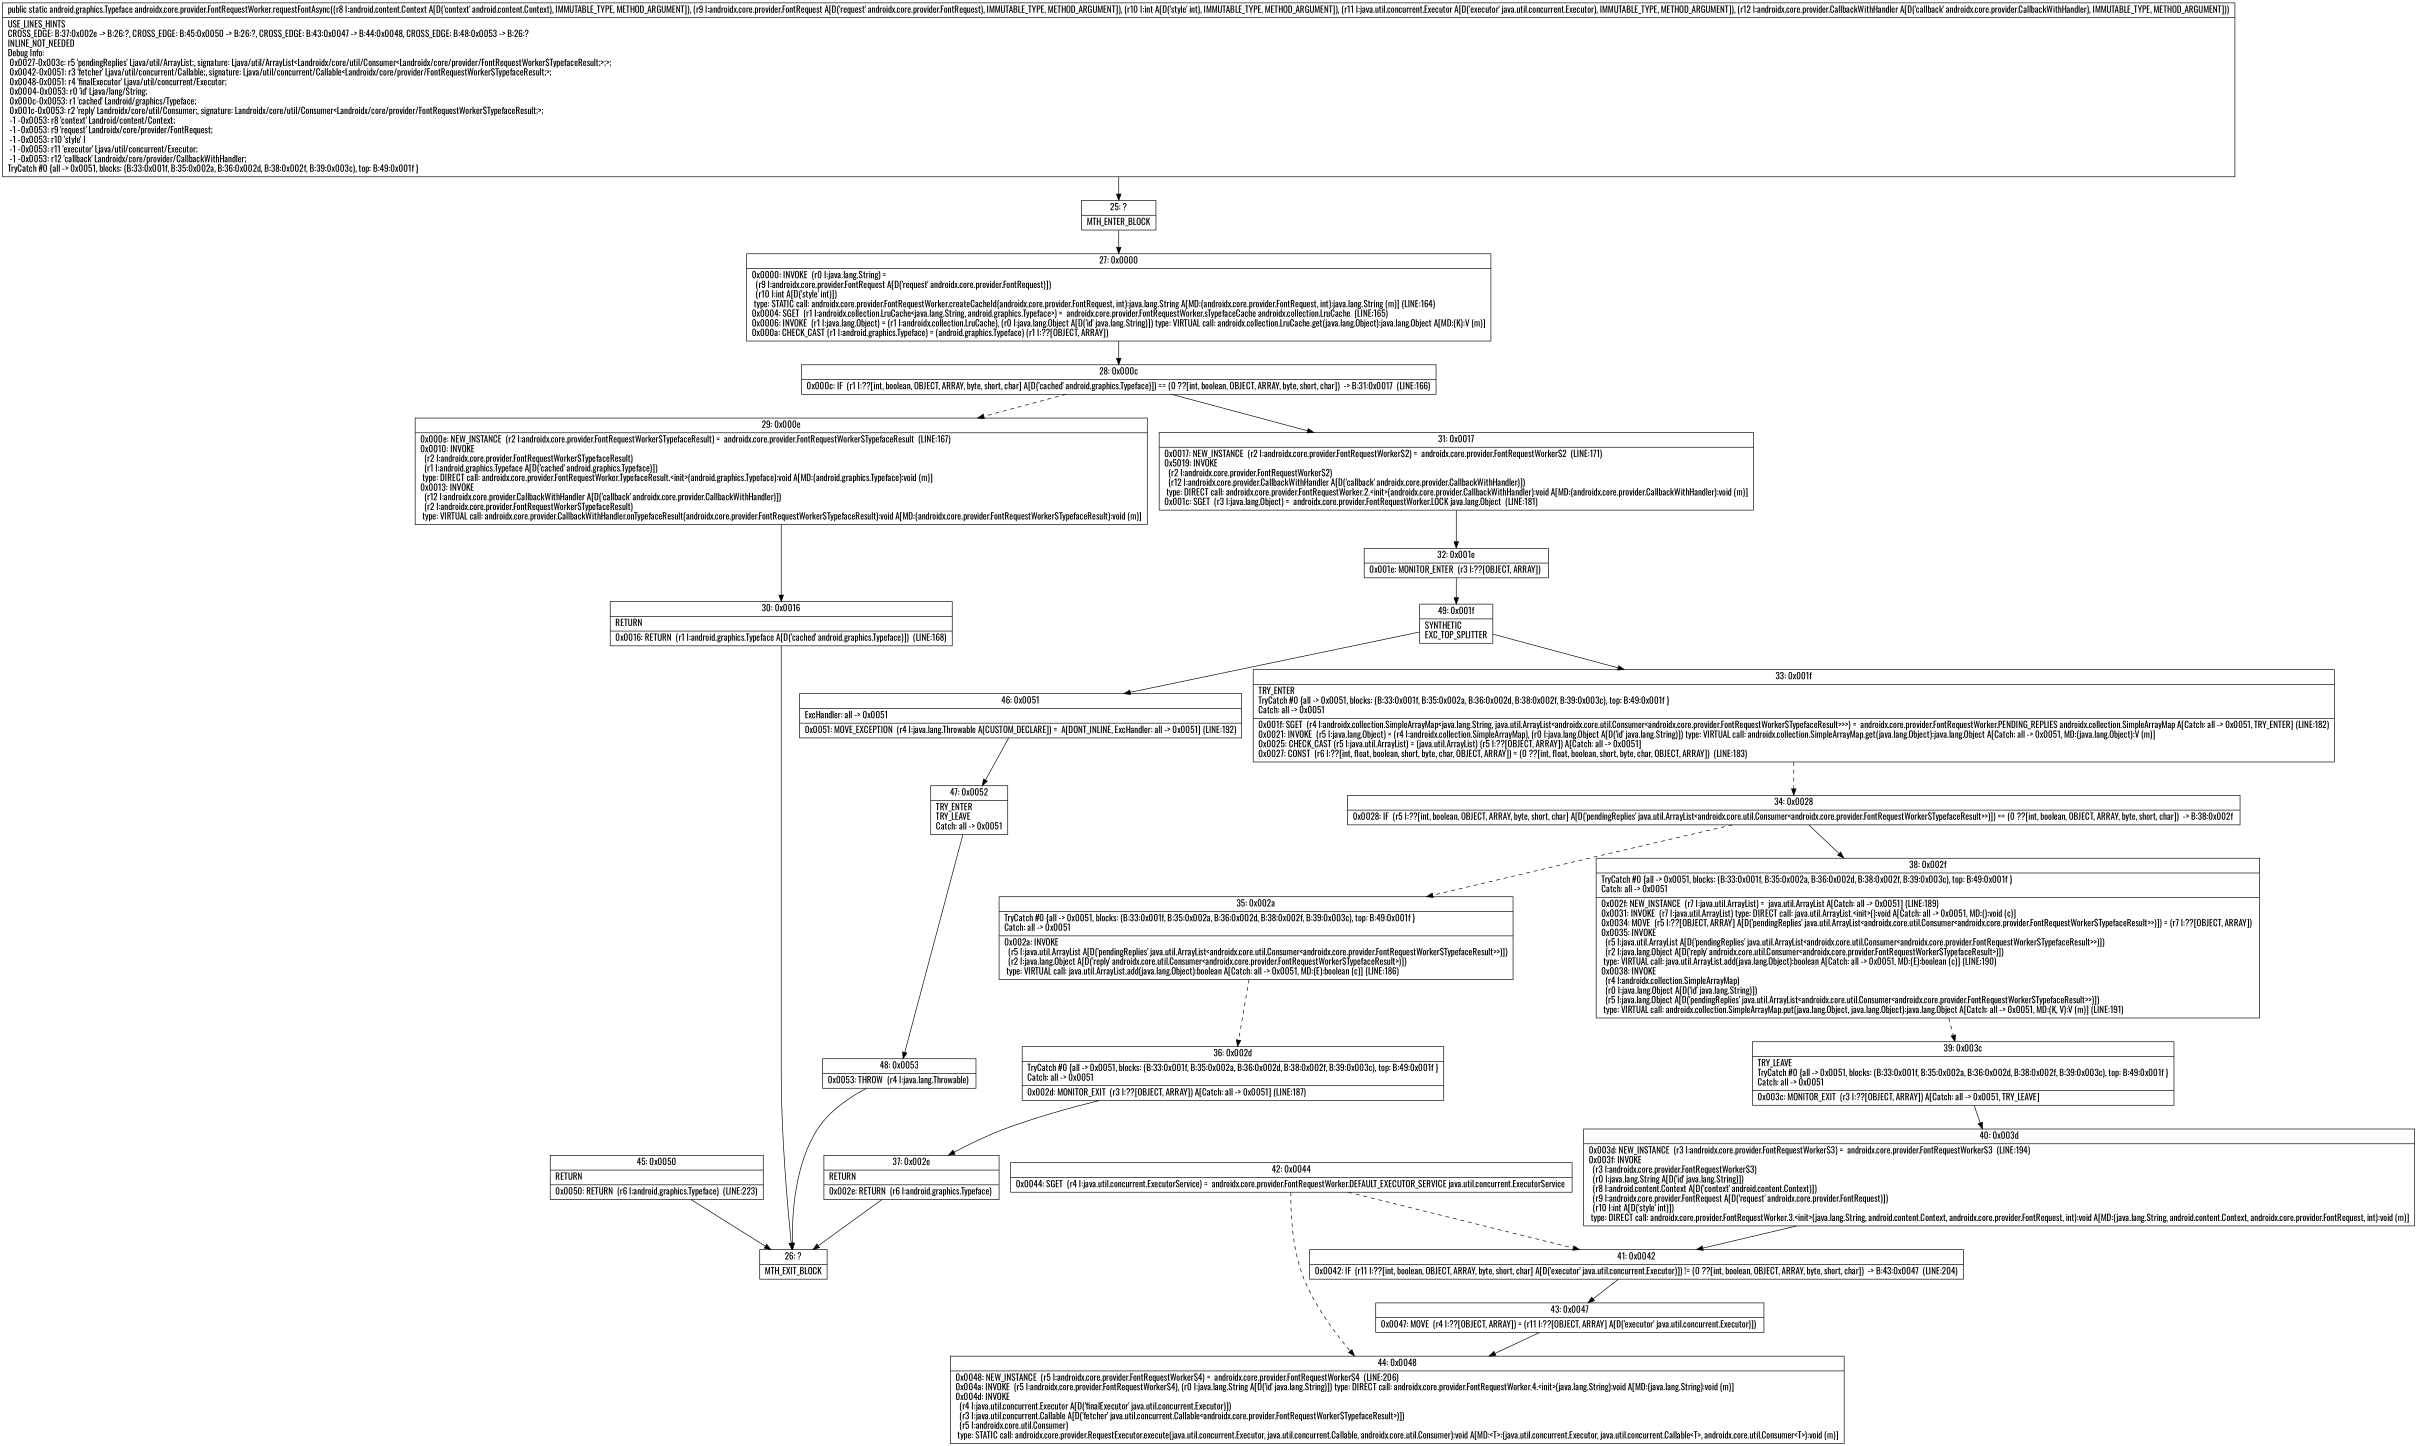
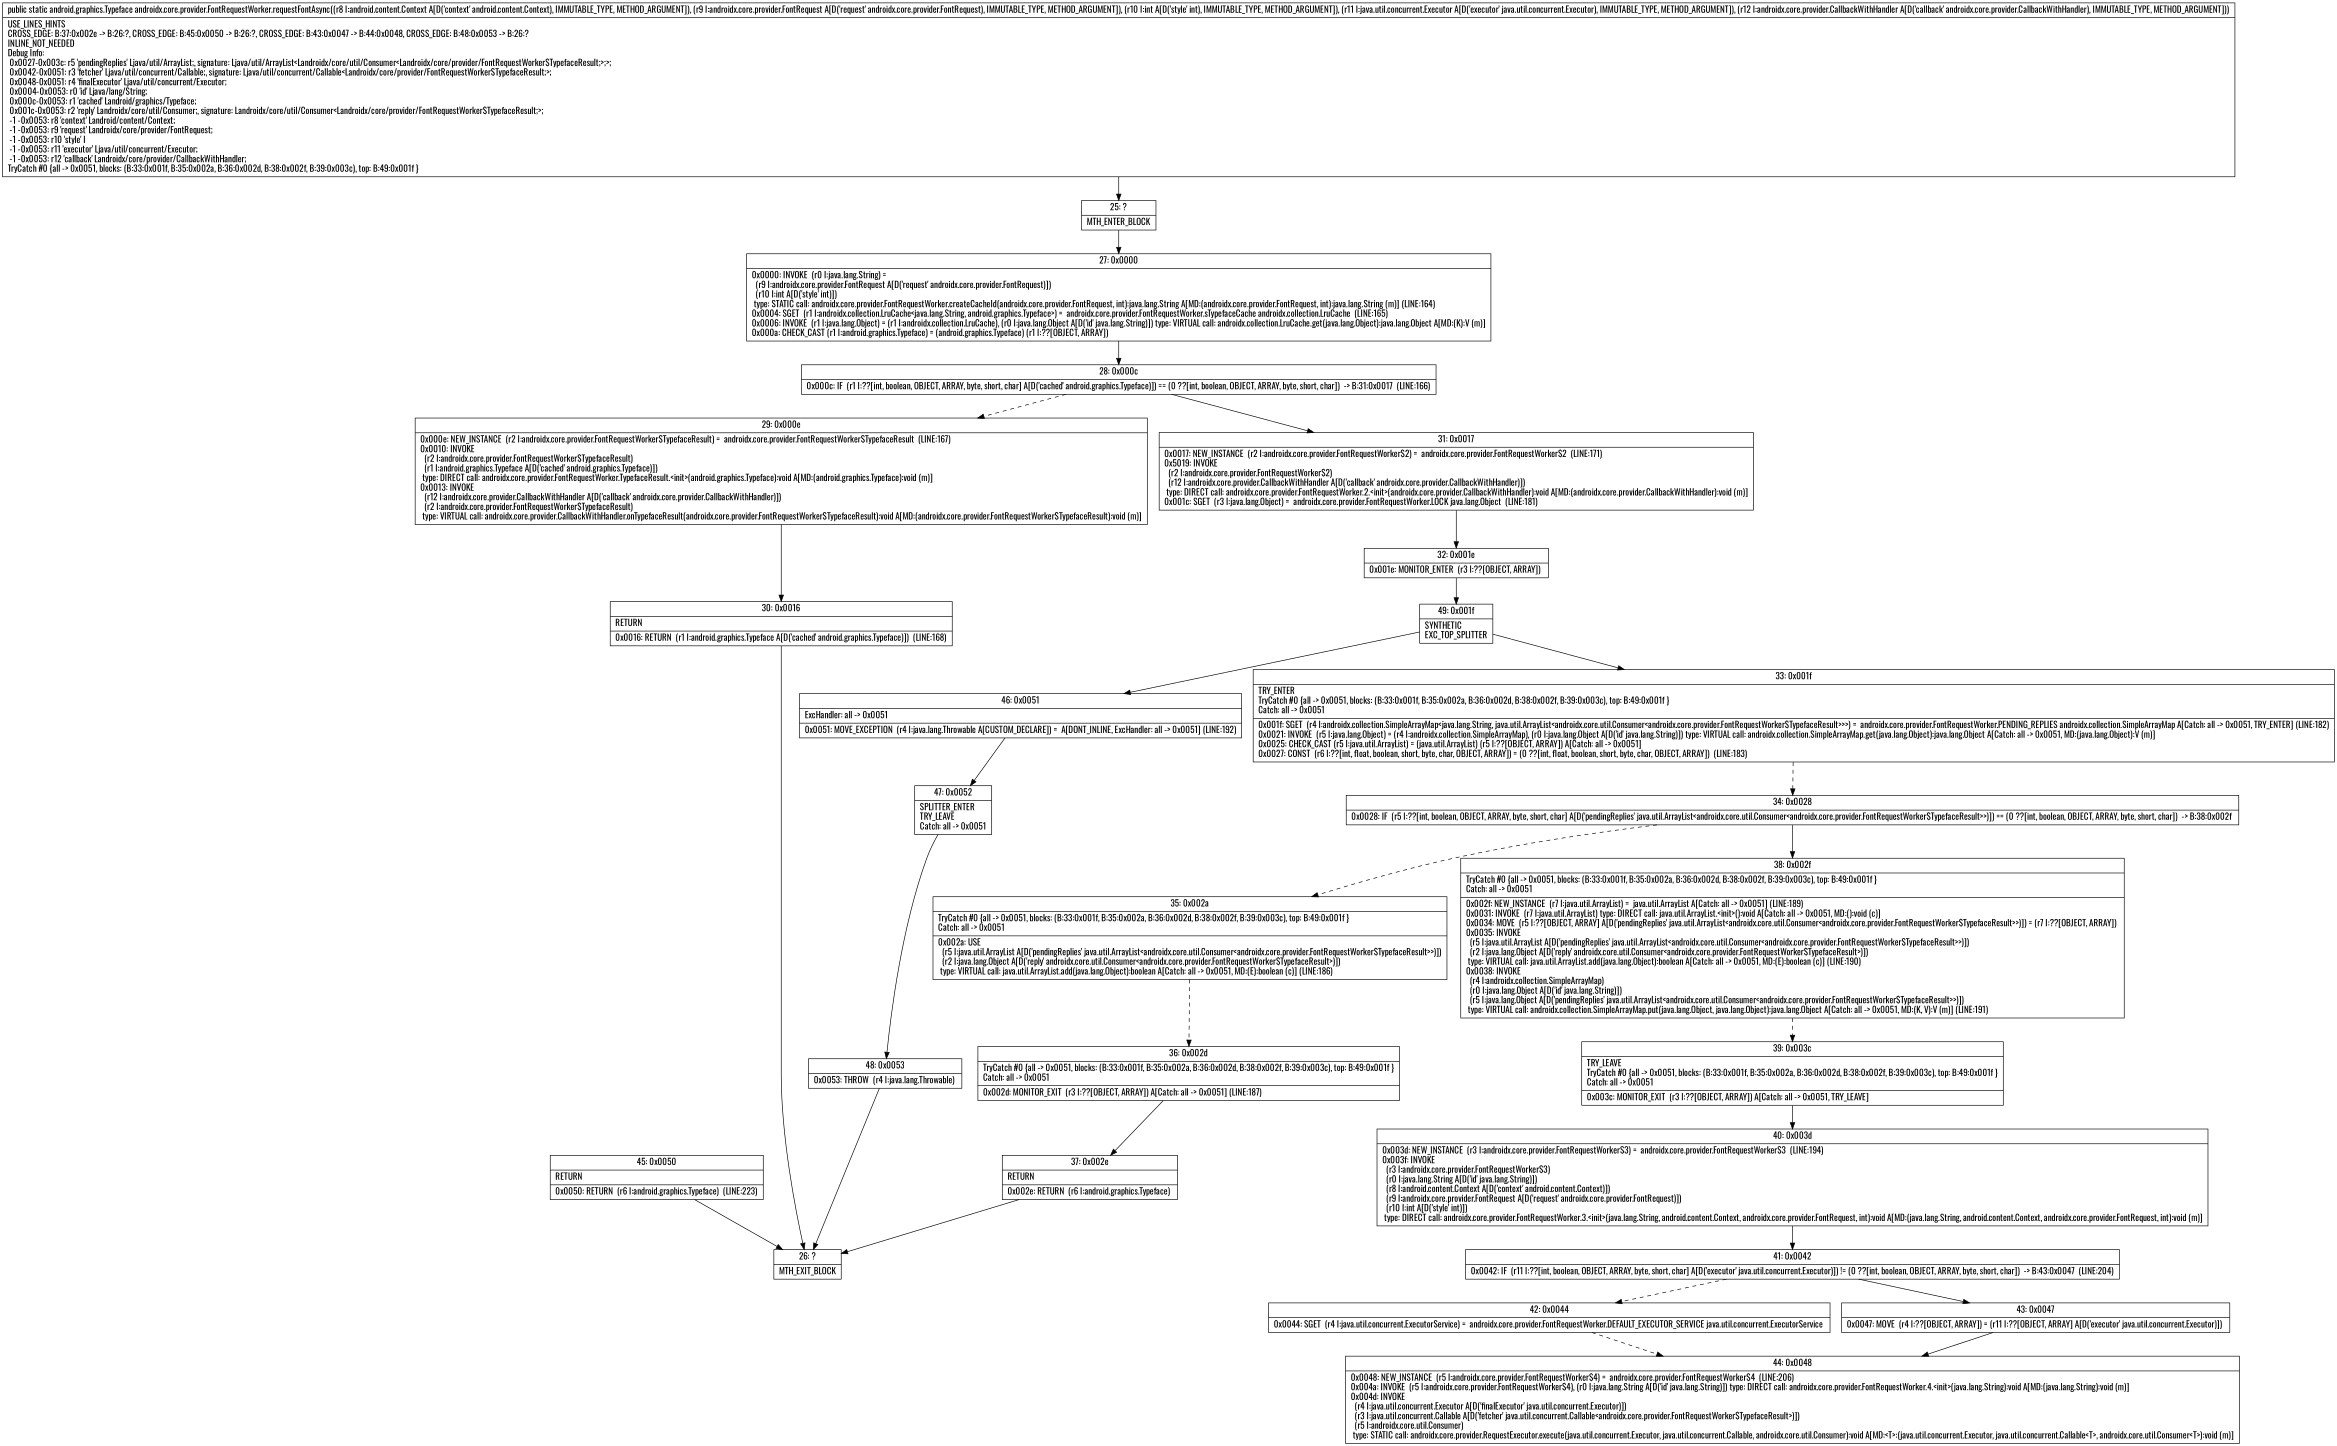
(954, 808) -> (947, 808)
(1033, 943) -> (962, 943)
(1461, 1220) -> (1674, 1290)
